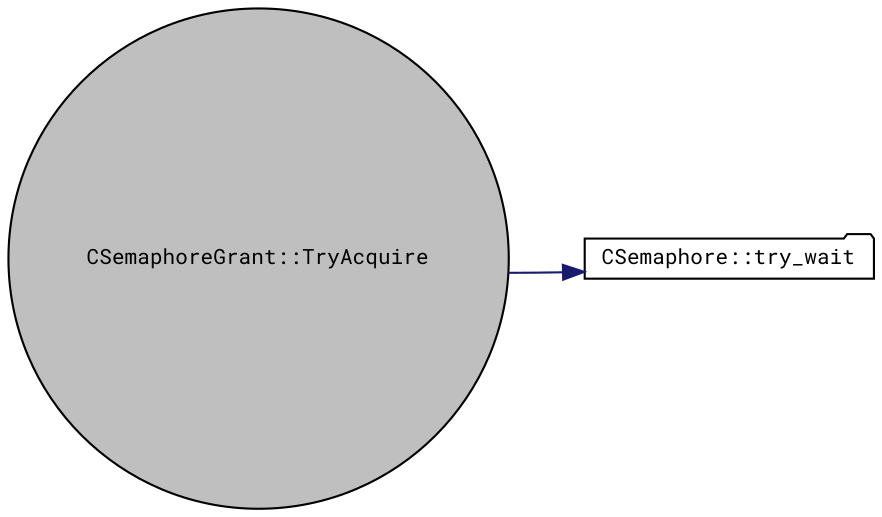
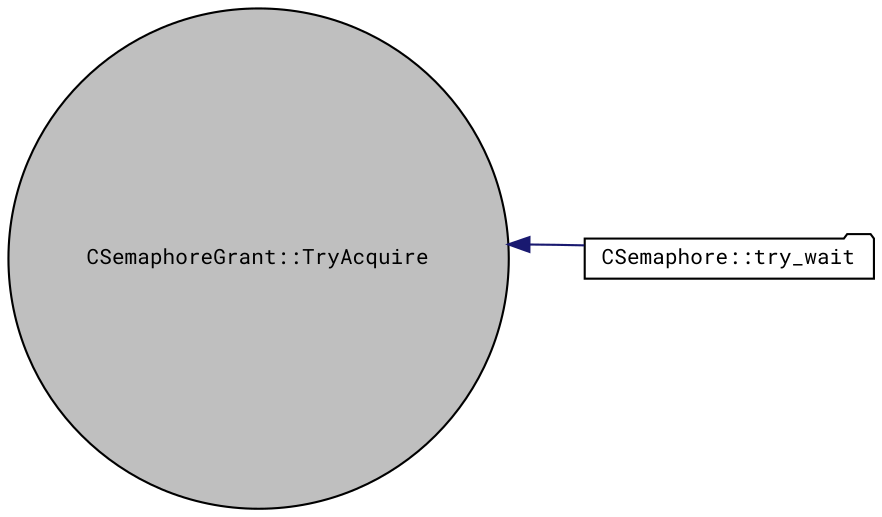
(536, 273) -> (557, 245)
